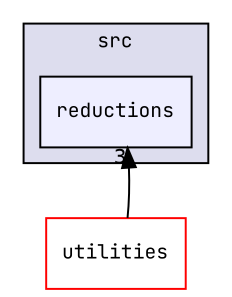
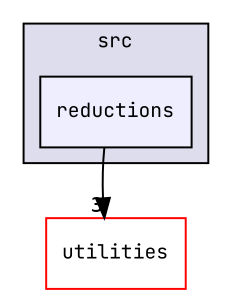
(129, 193) -> (103, 176)
